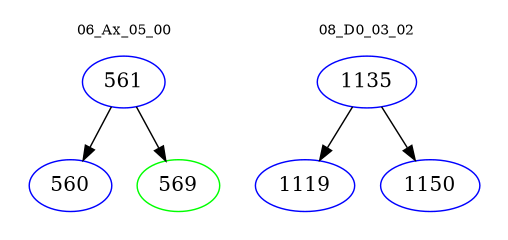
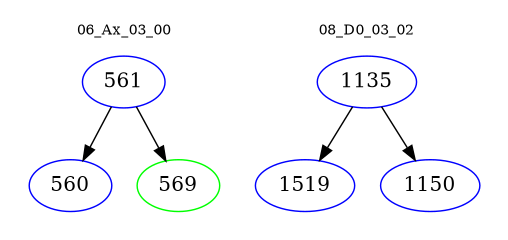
(124, 31) -> (124, 31)
(305, 186) -> (305, 186)
